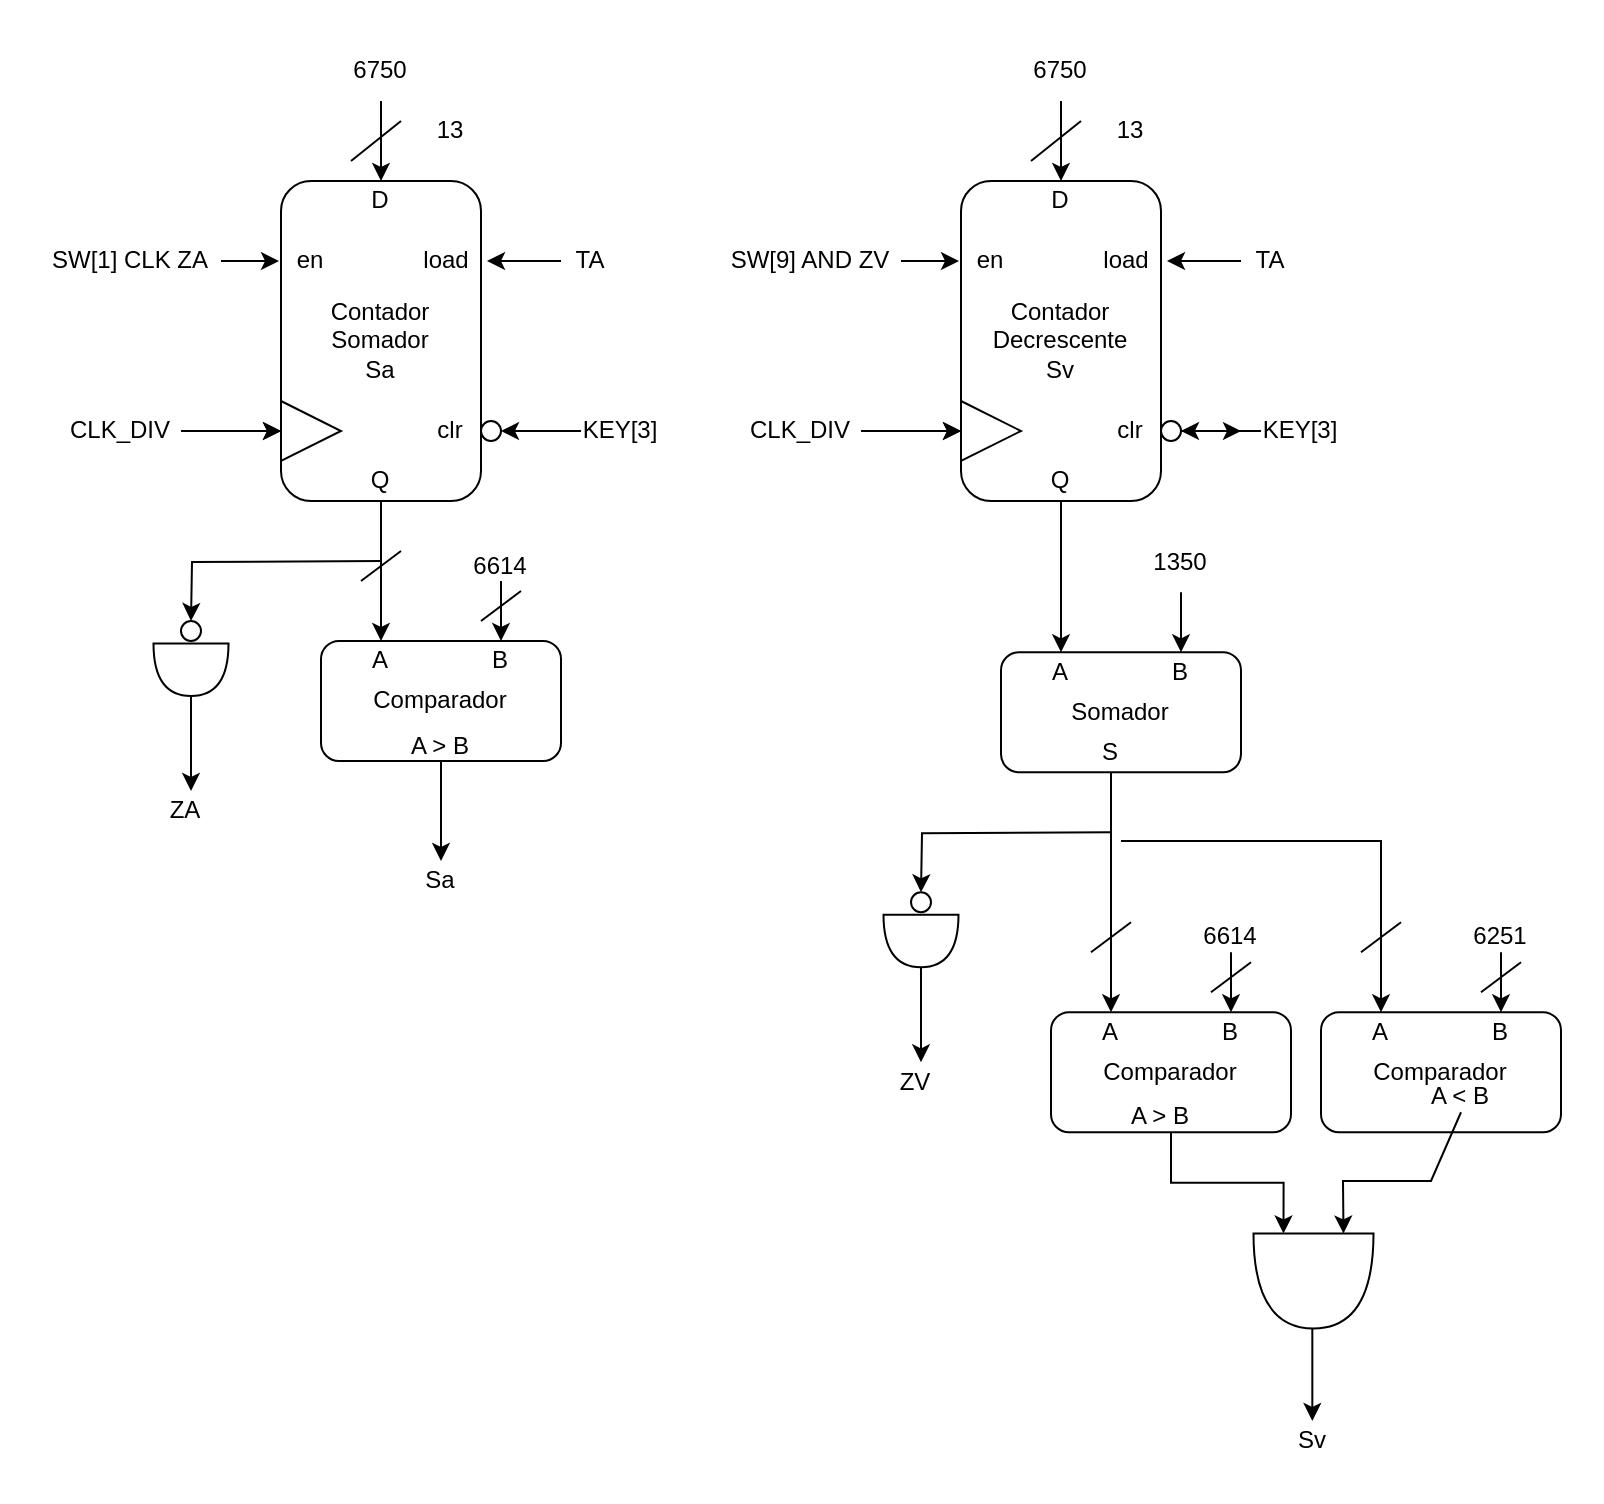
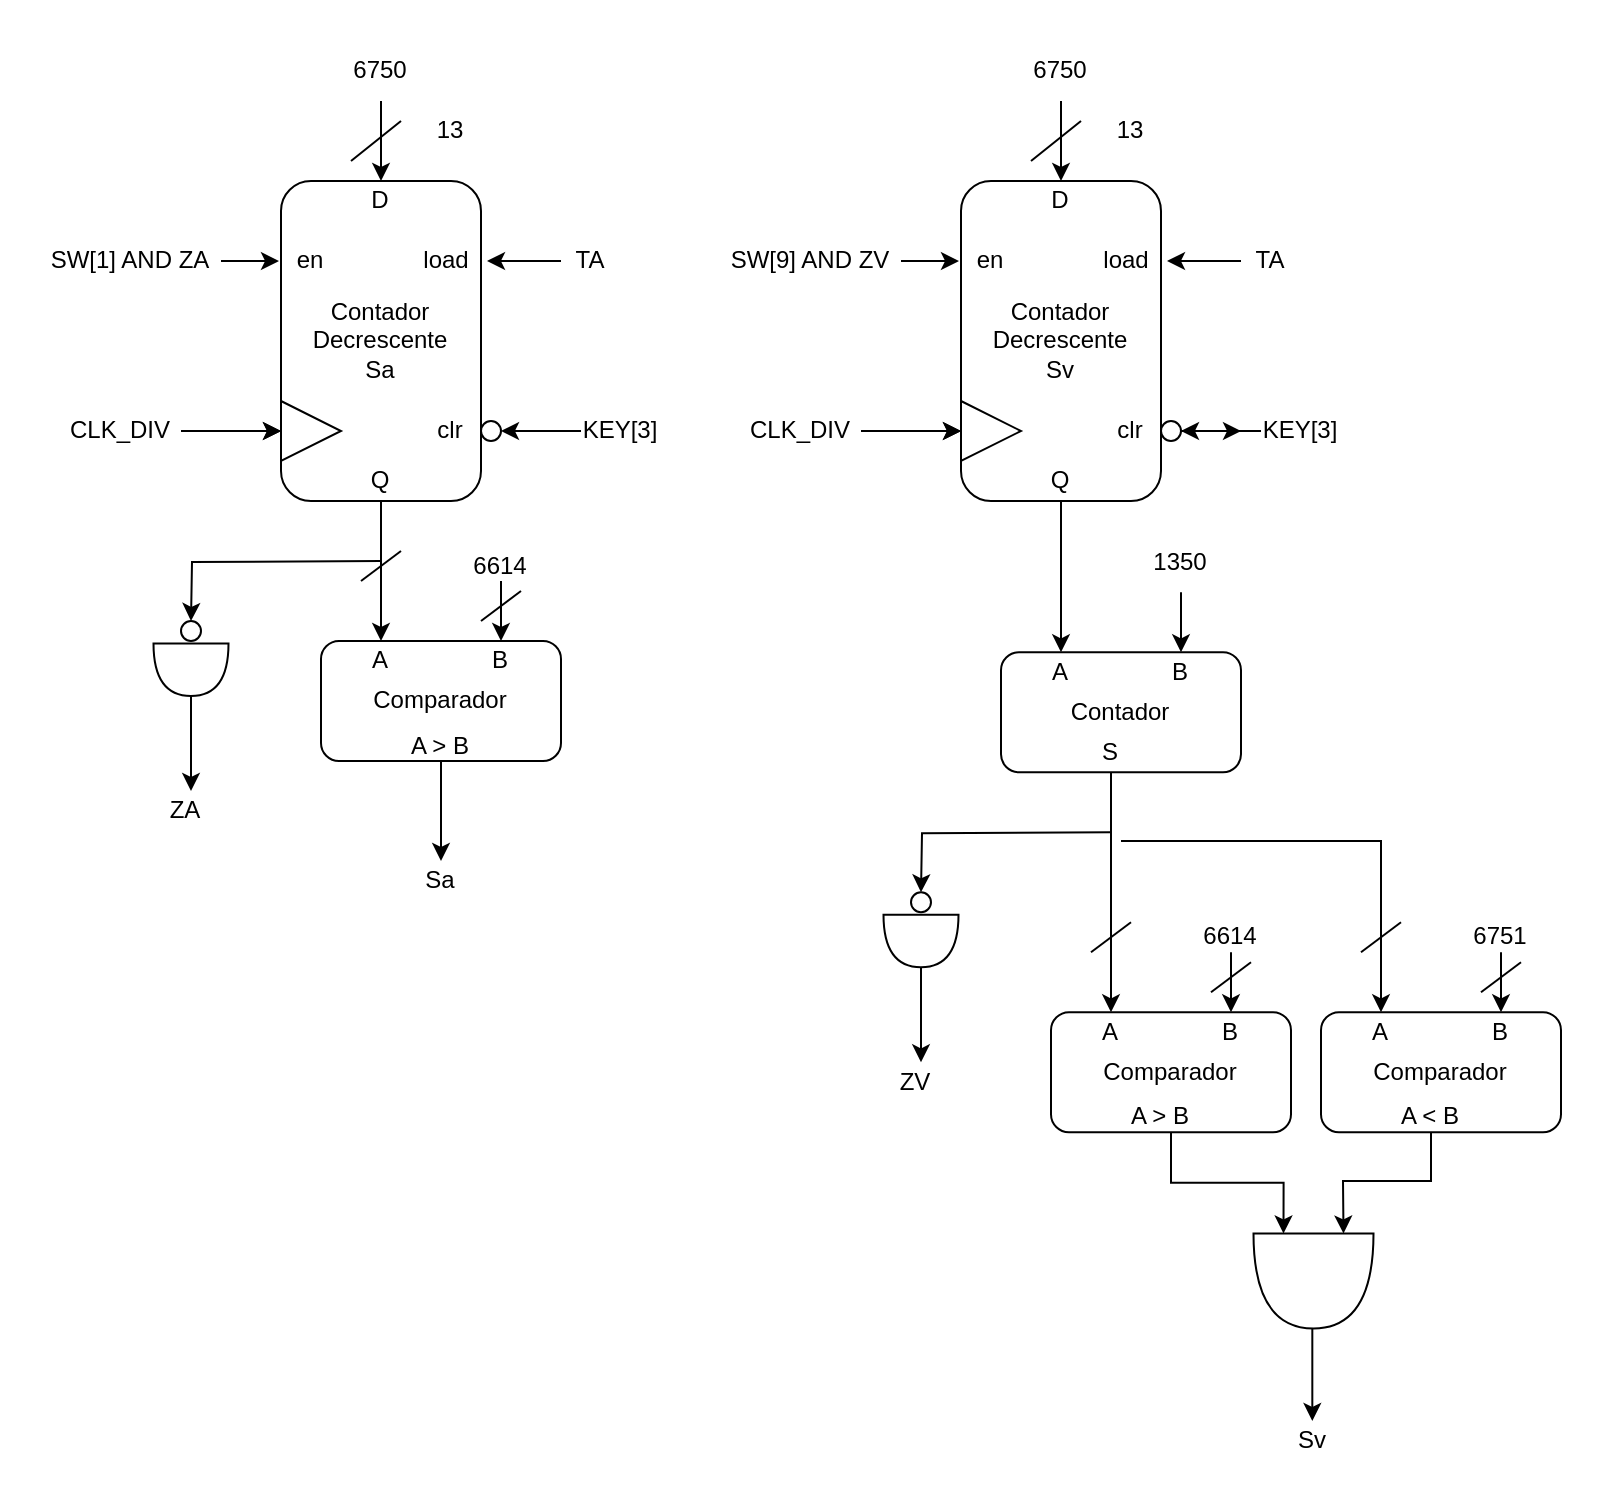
(131, 261) -> (131, 261)
(381, 341) -> (381, 341)
(1121, 713) -> (1121, 713)
(1501, 937) -> (1501, 937)
(1461, 1097) -> (1431, 1117)
